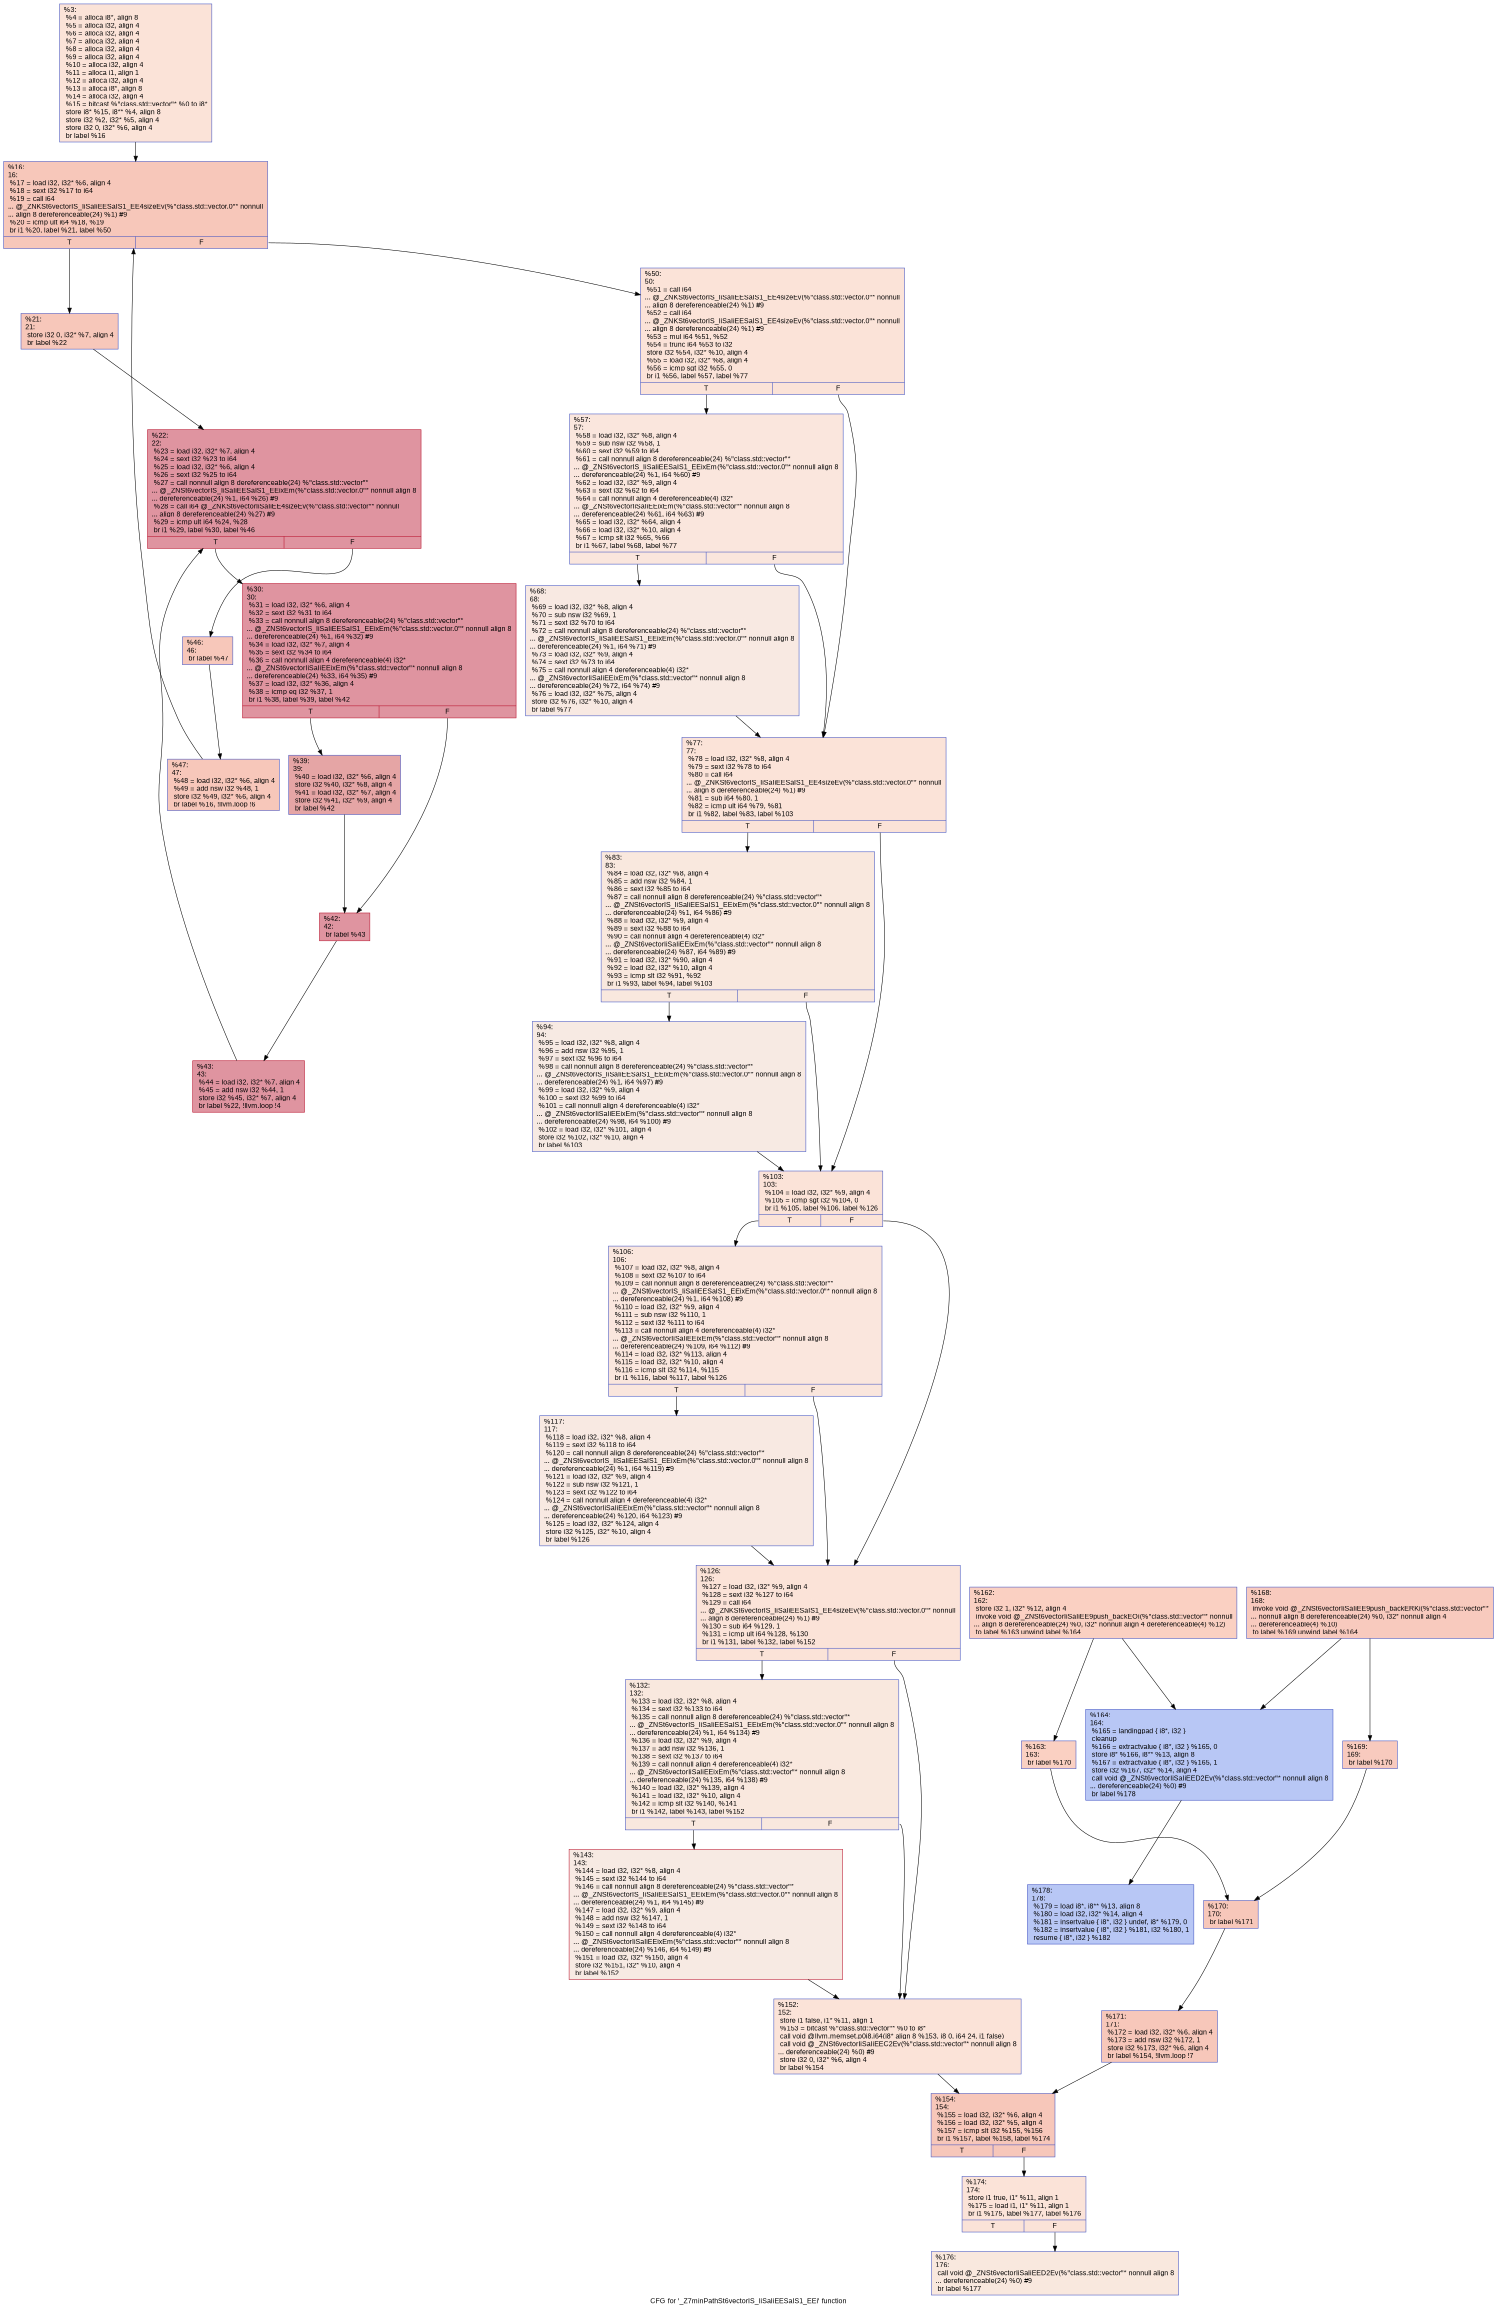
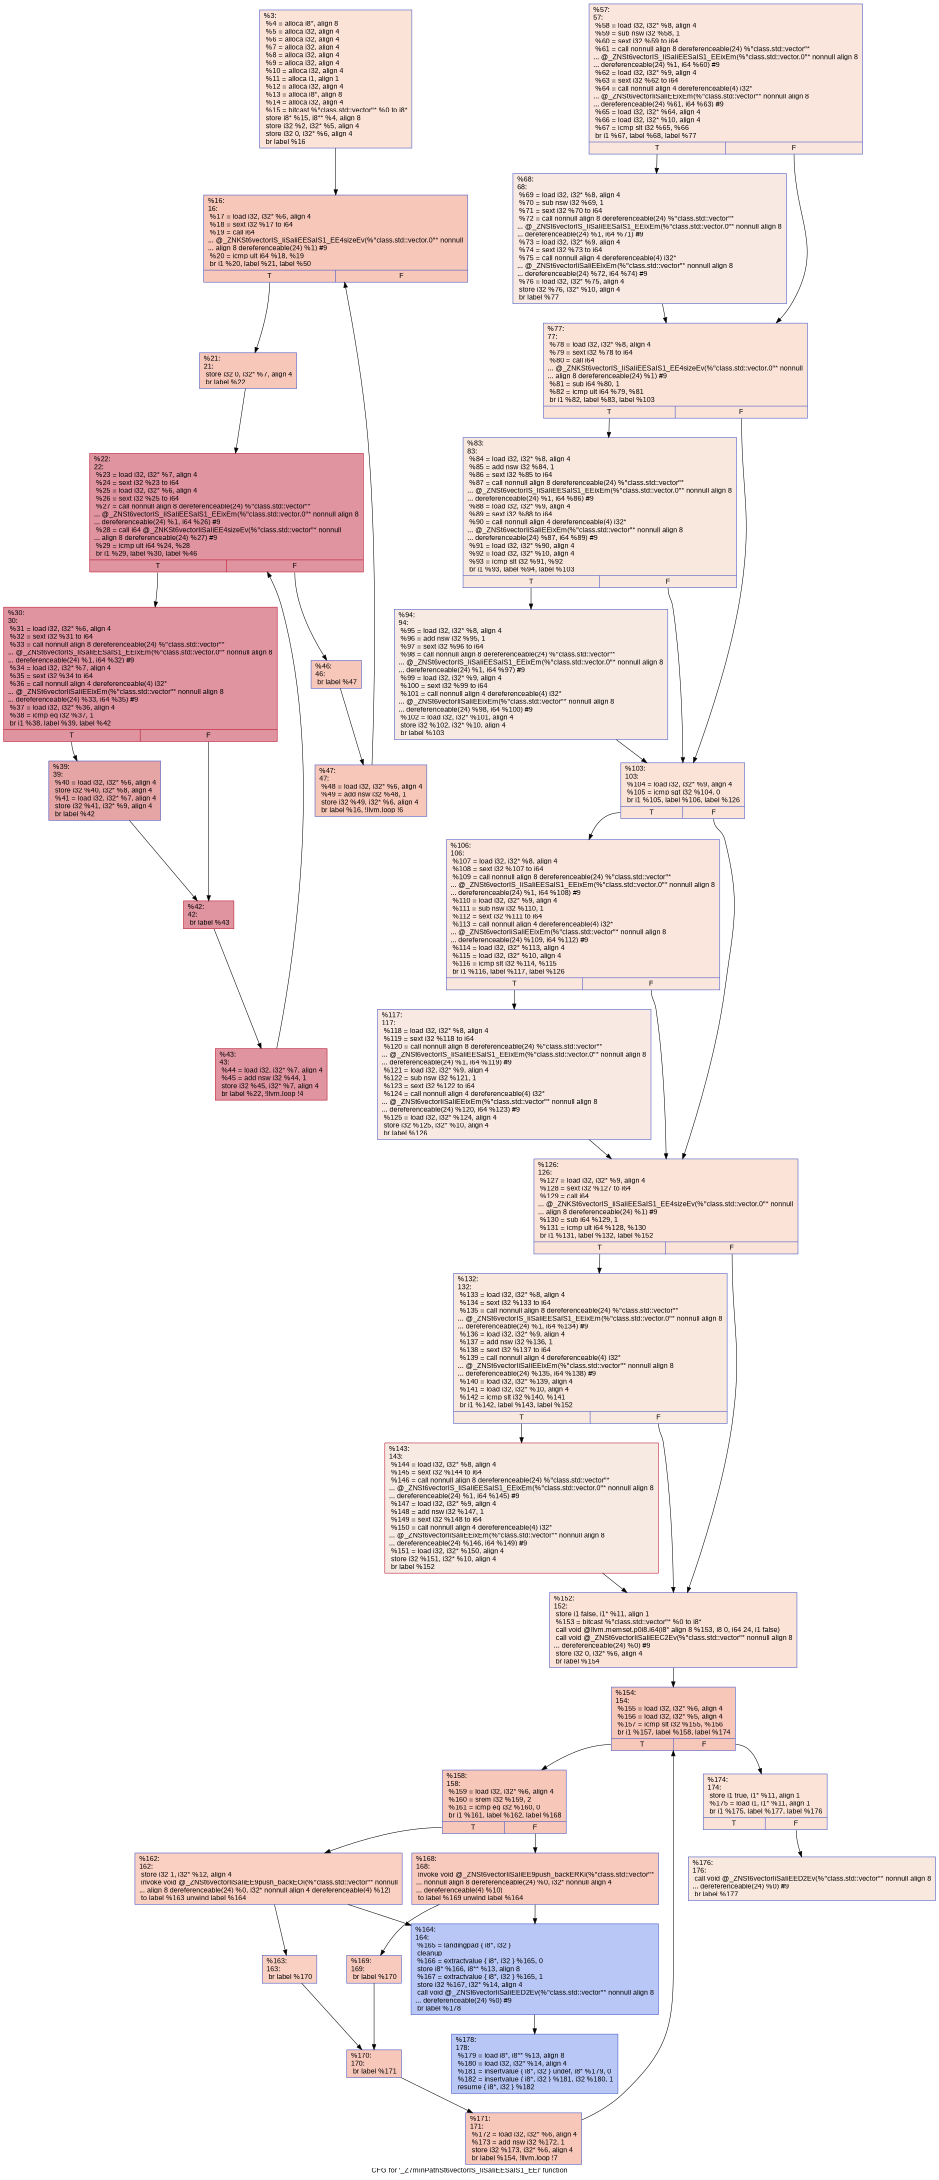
(773, 331) -> none
none -> (504, 1802)
